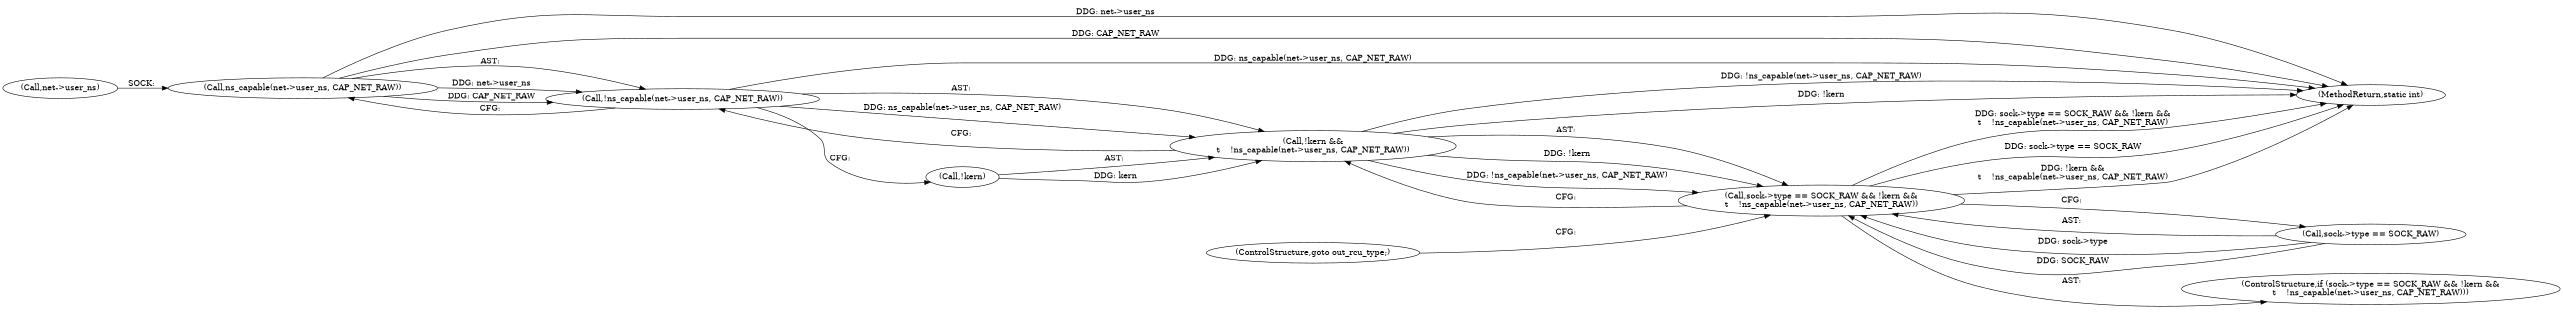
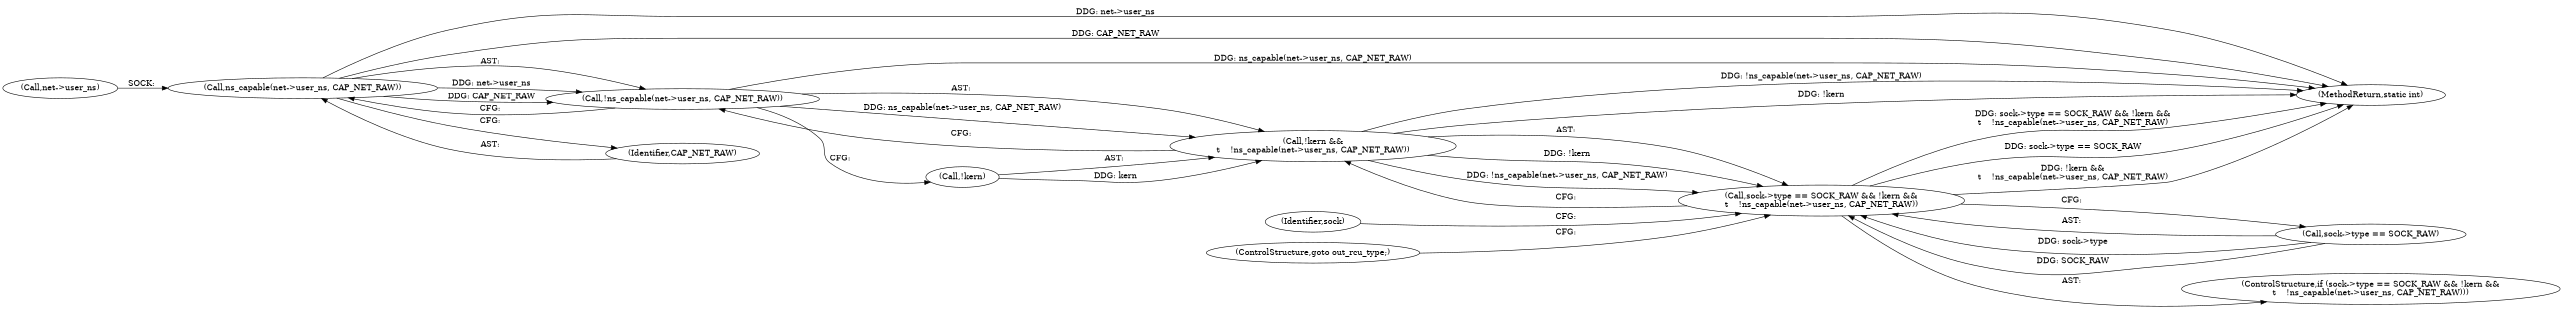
none -> (683, 154)
none -> (1313, 222)
